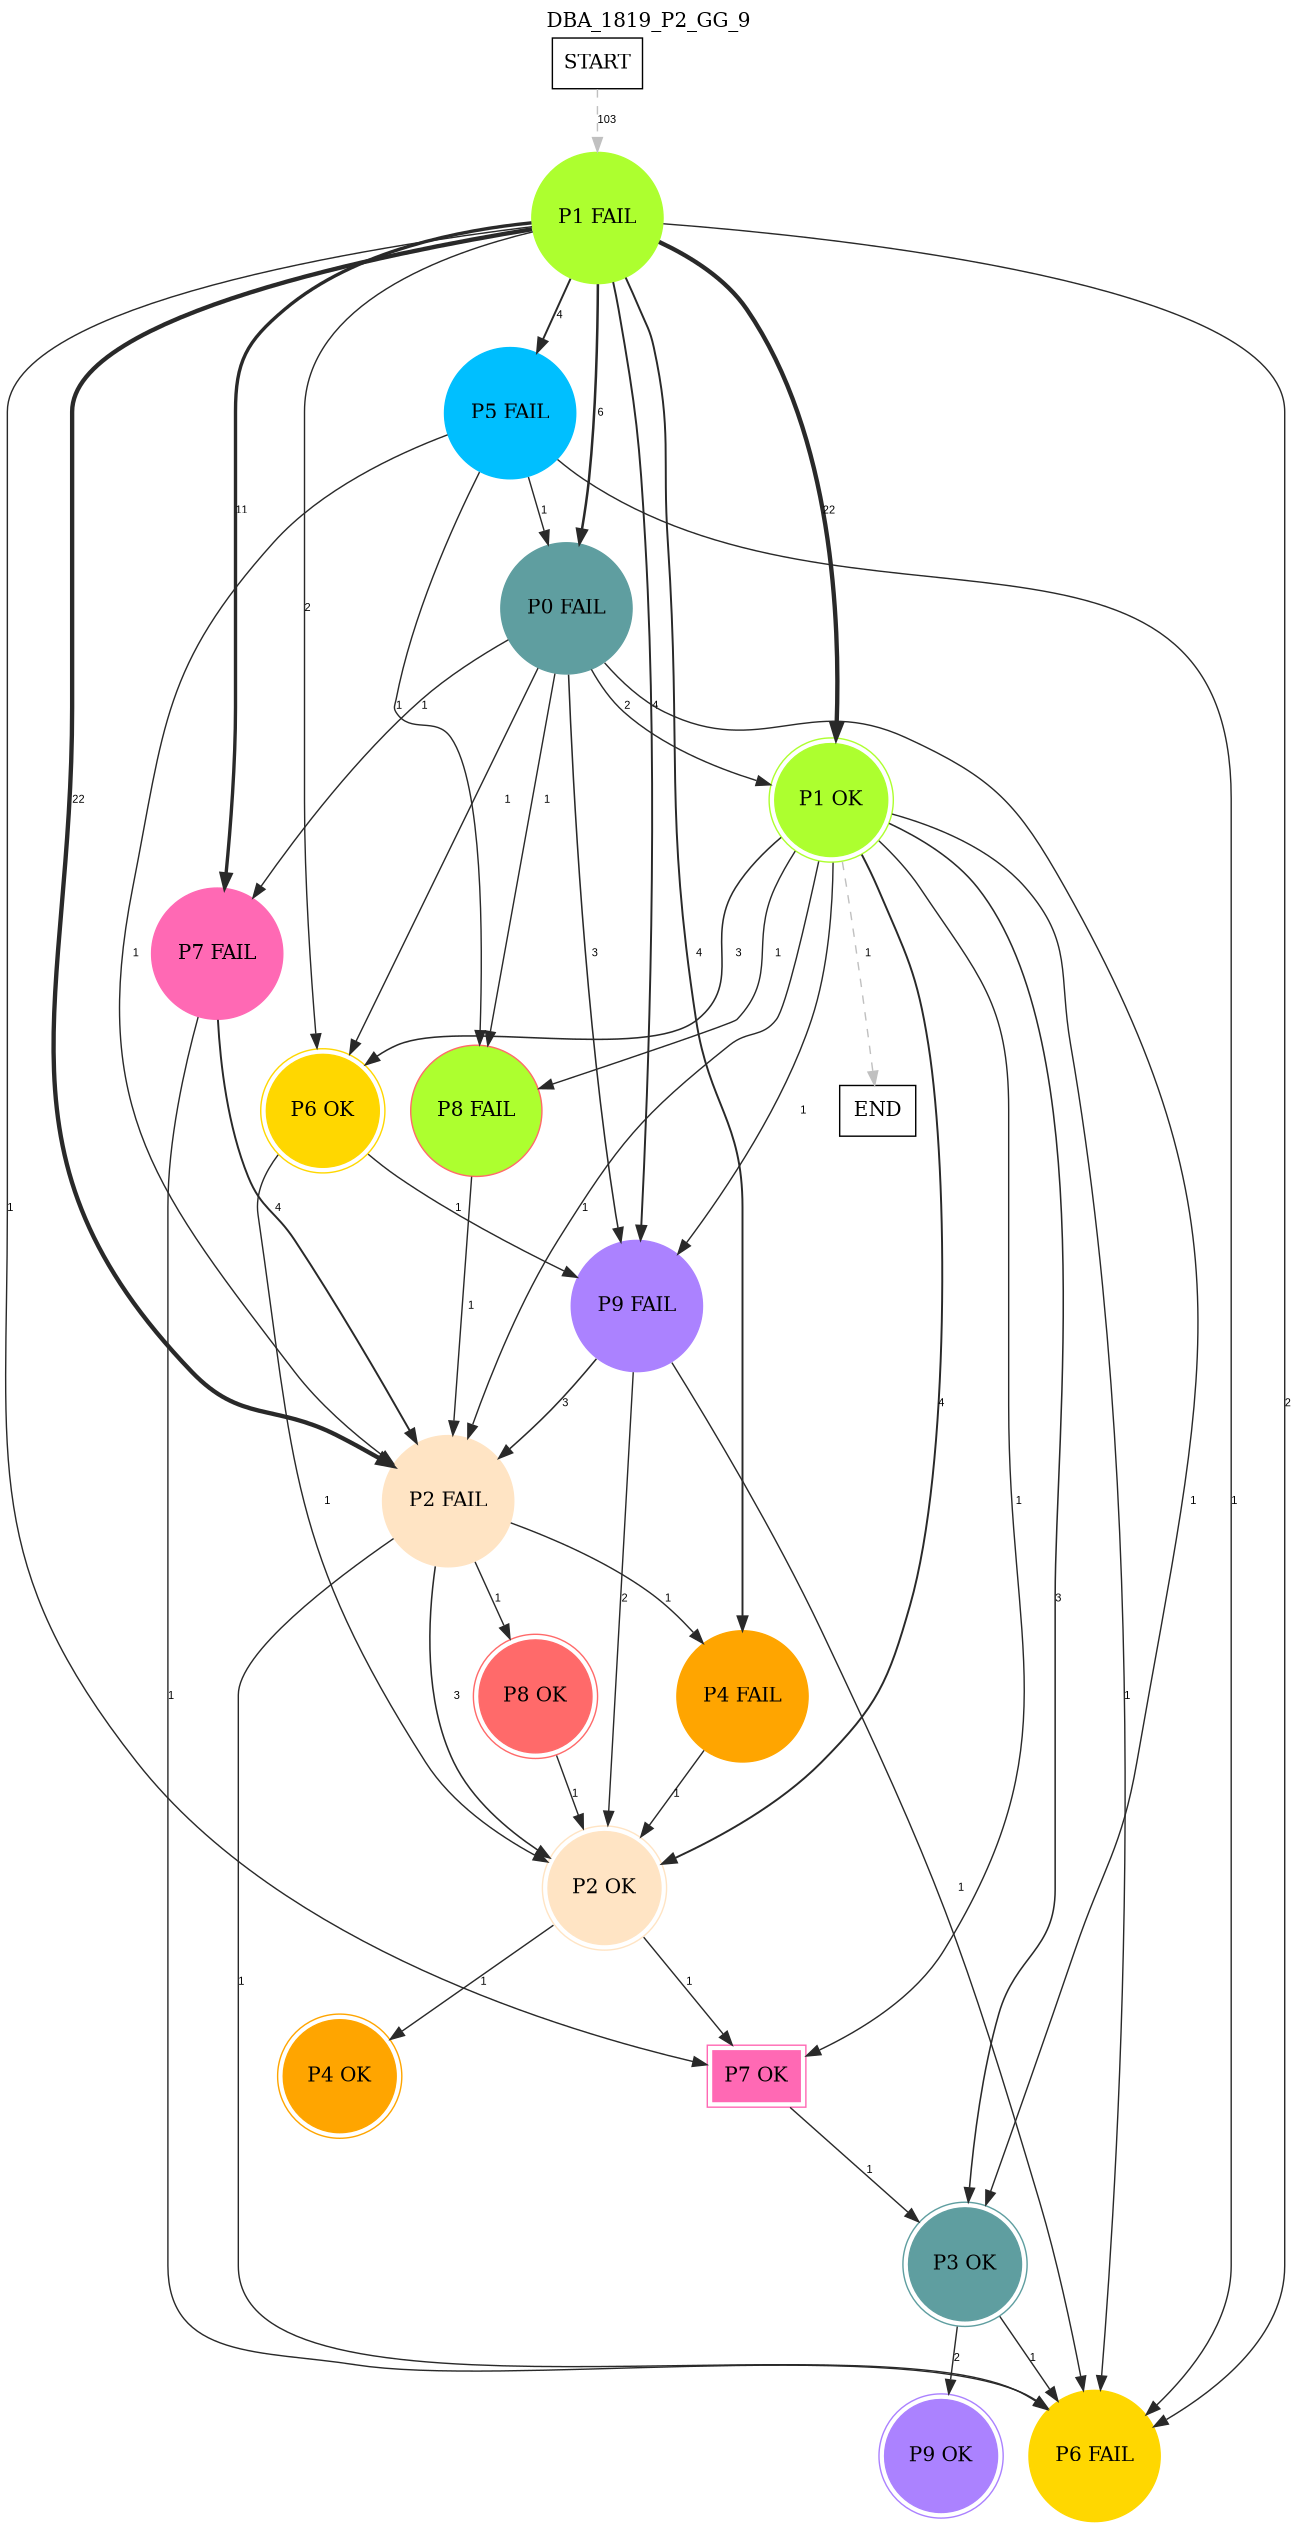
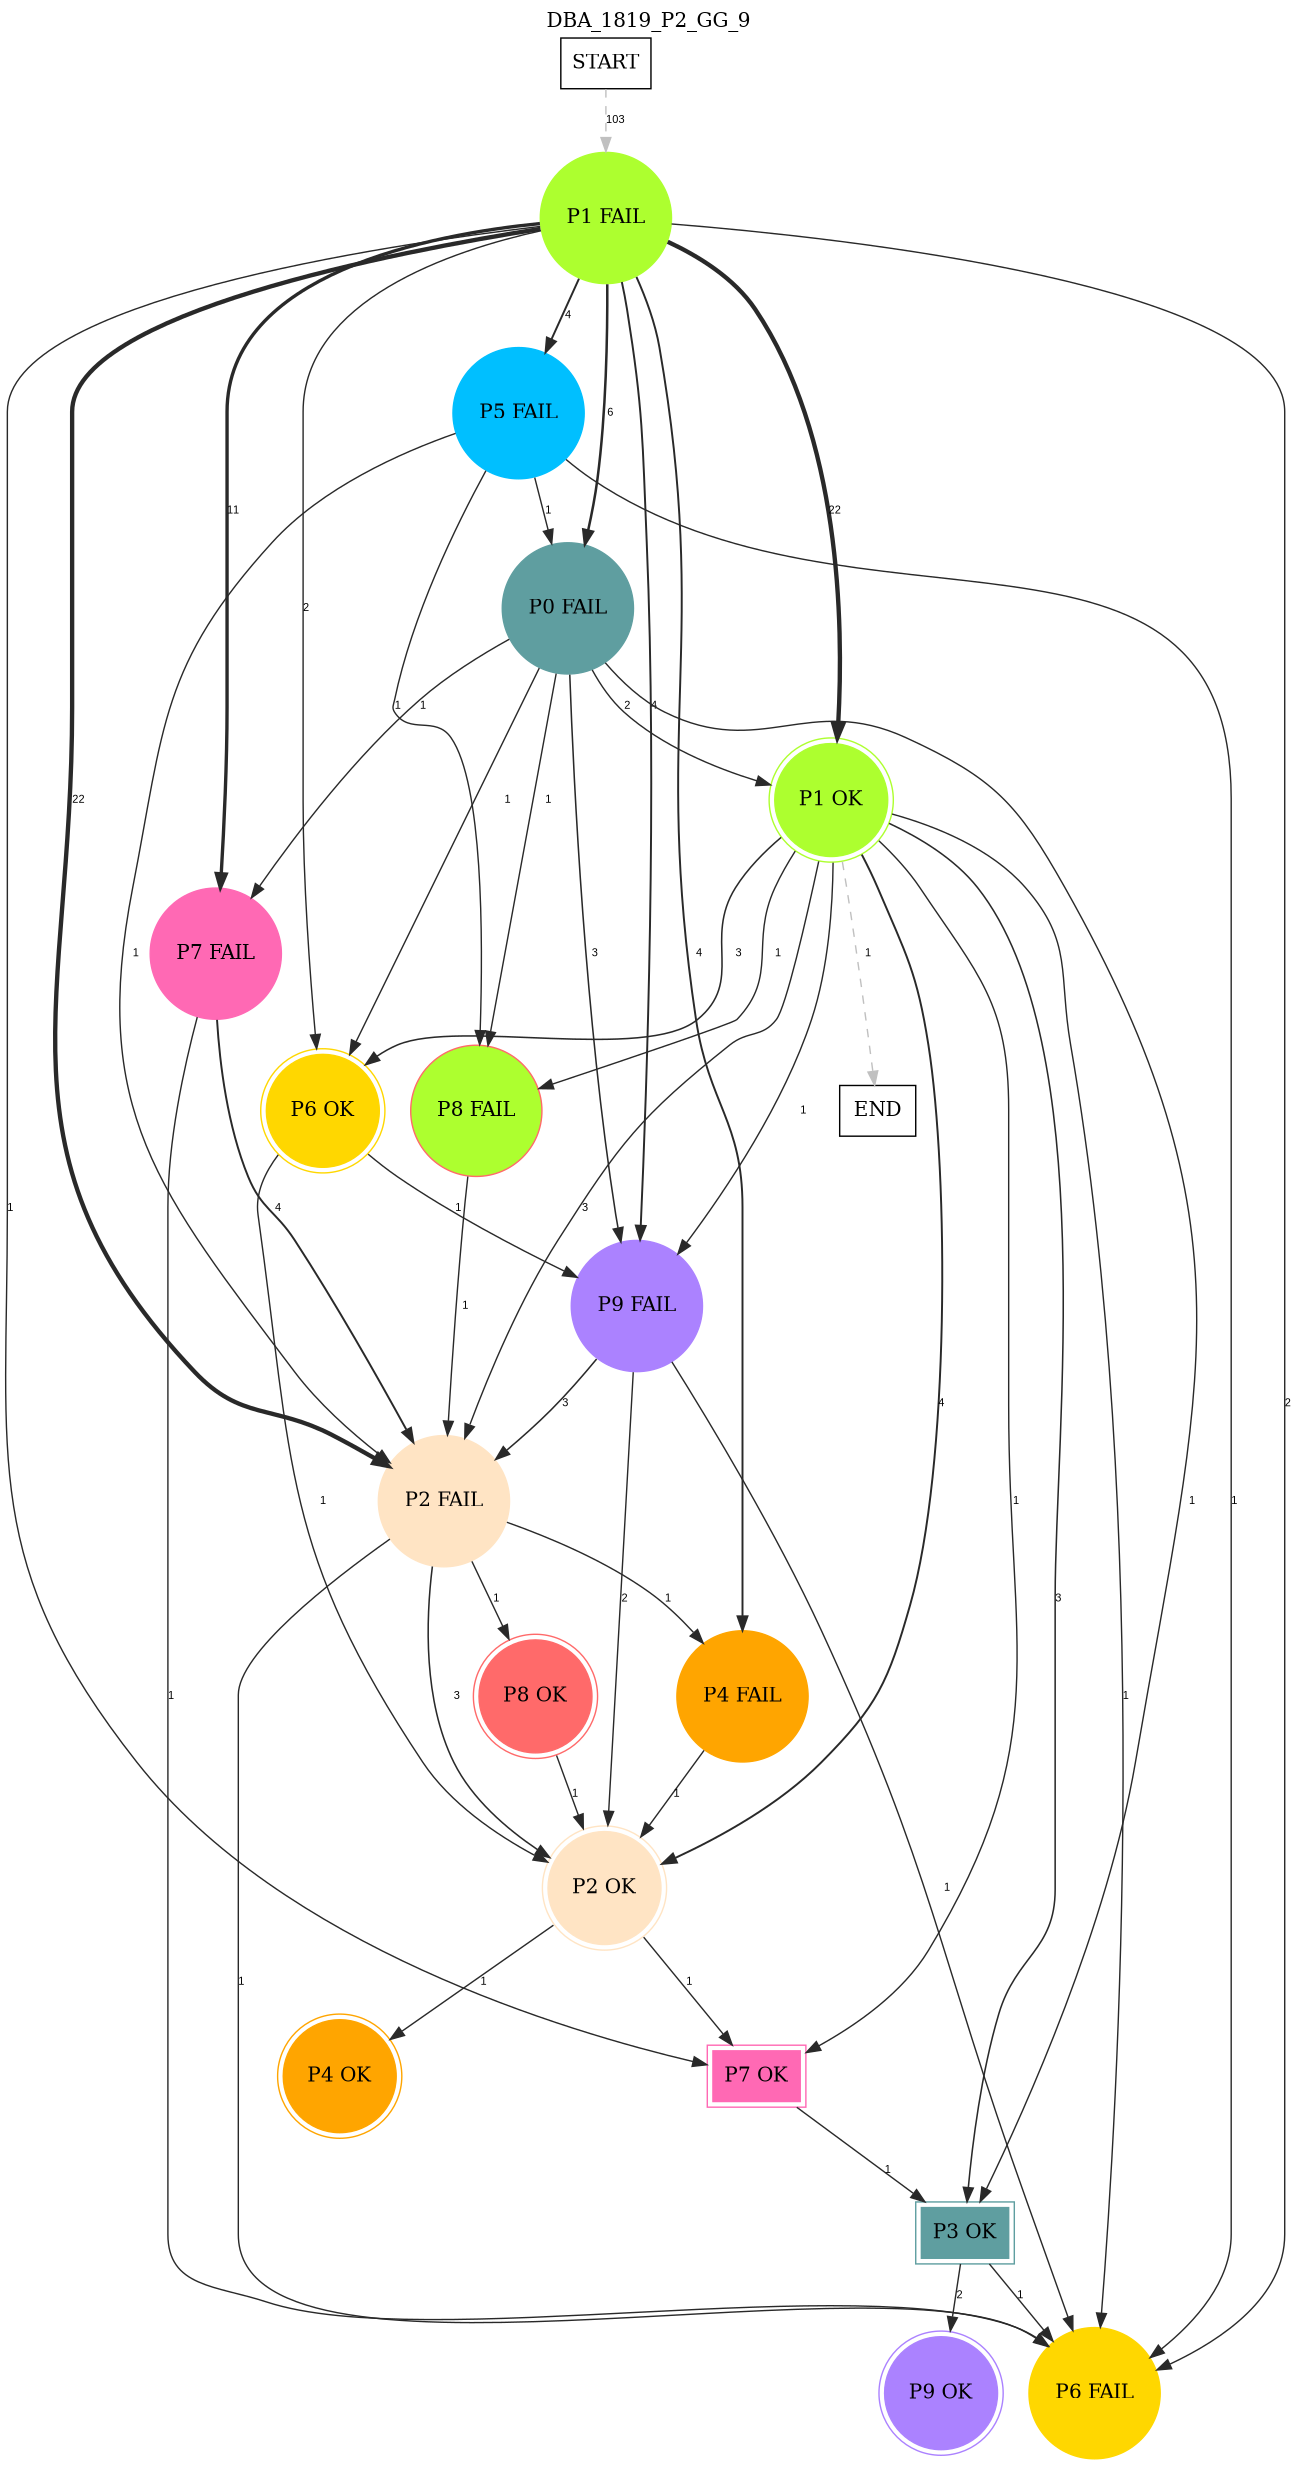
(585, 1208) -> (585, 1208)
(965, 2264) -> (965, 2233)
